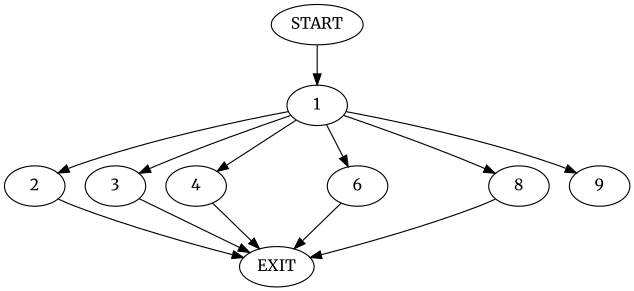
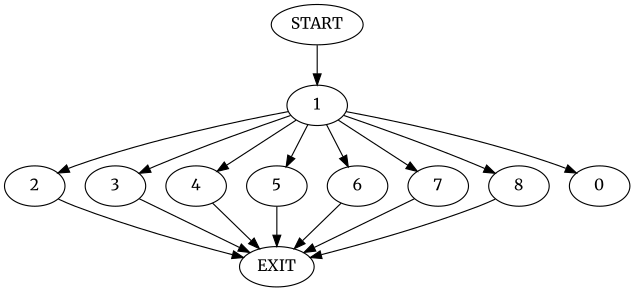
none -> (277, 186)
none -> (438, 186)
(600, 186) -> (600, 186)
